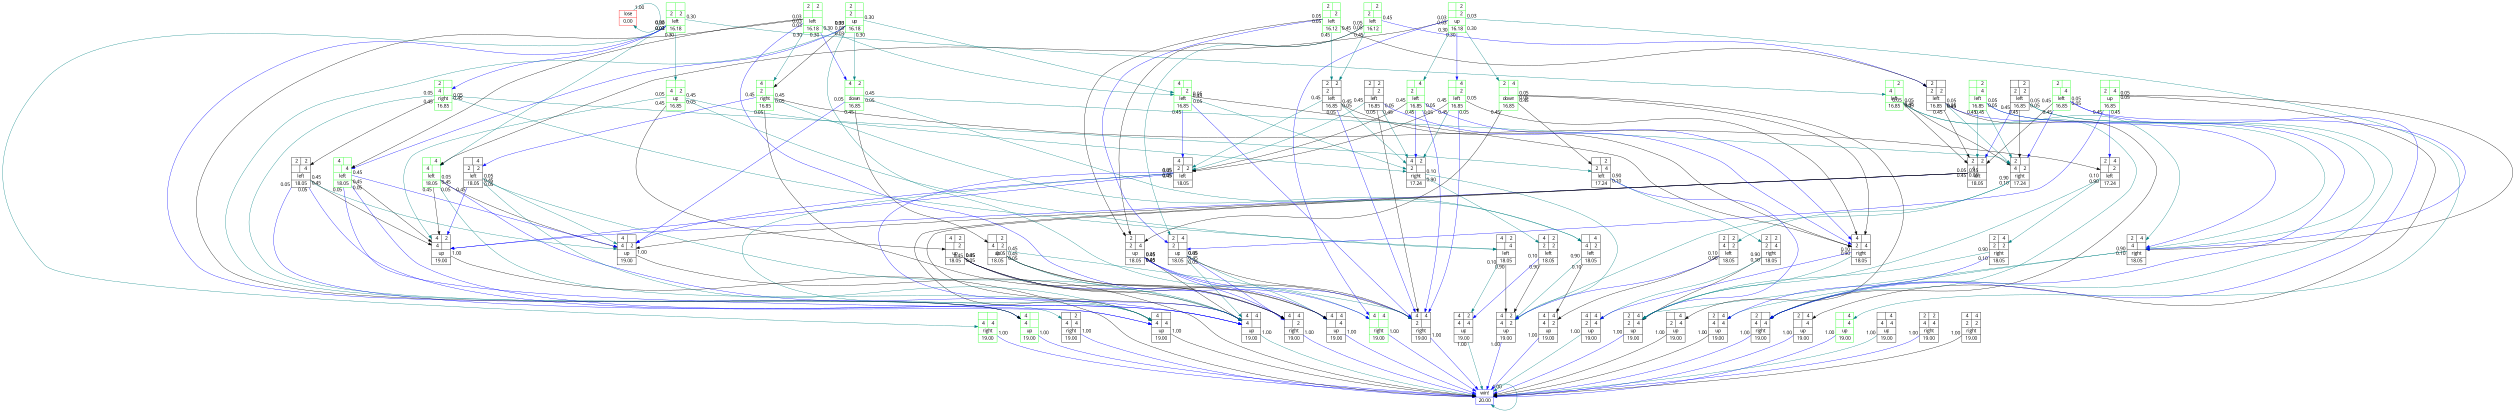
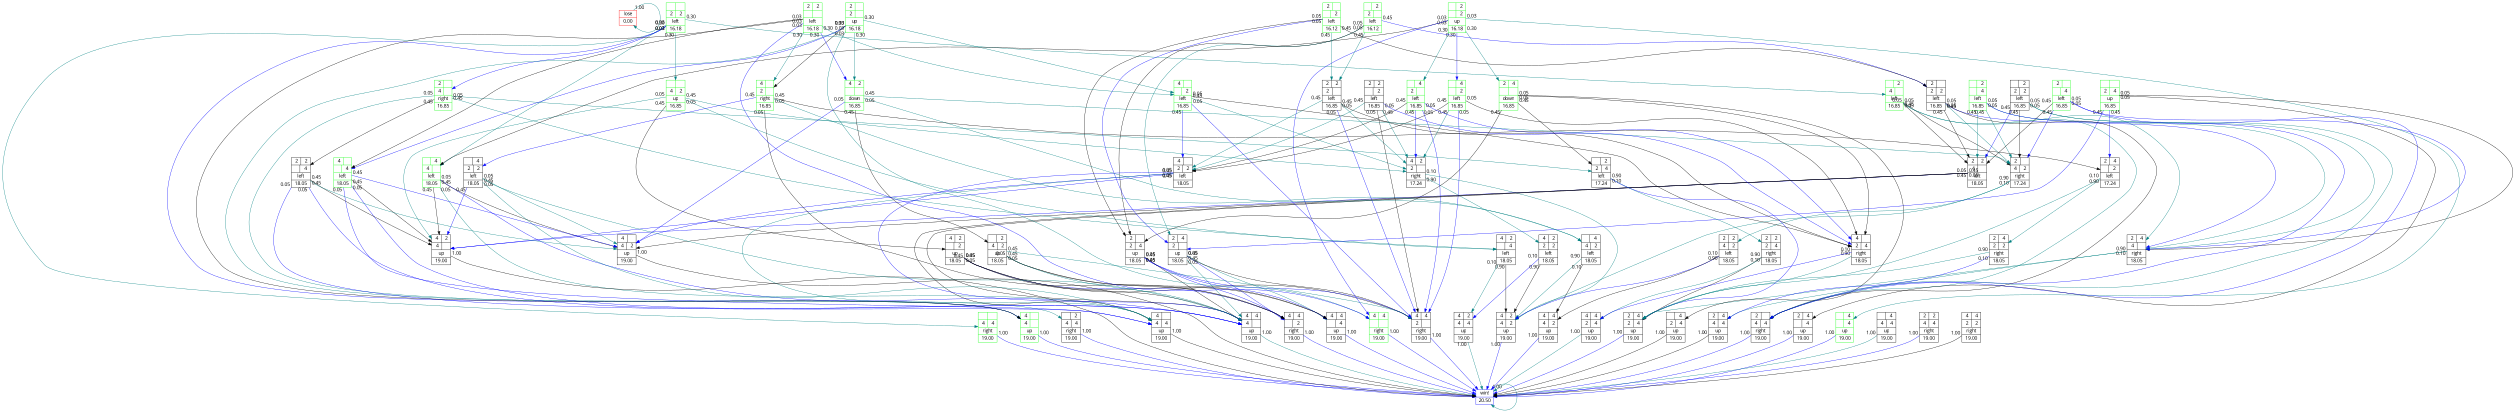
(1485, 401) -> (1485, 401)
